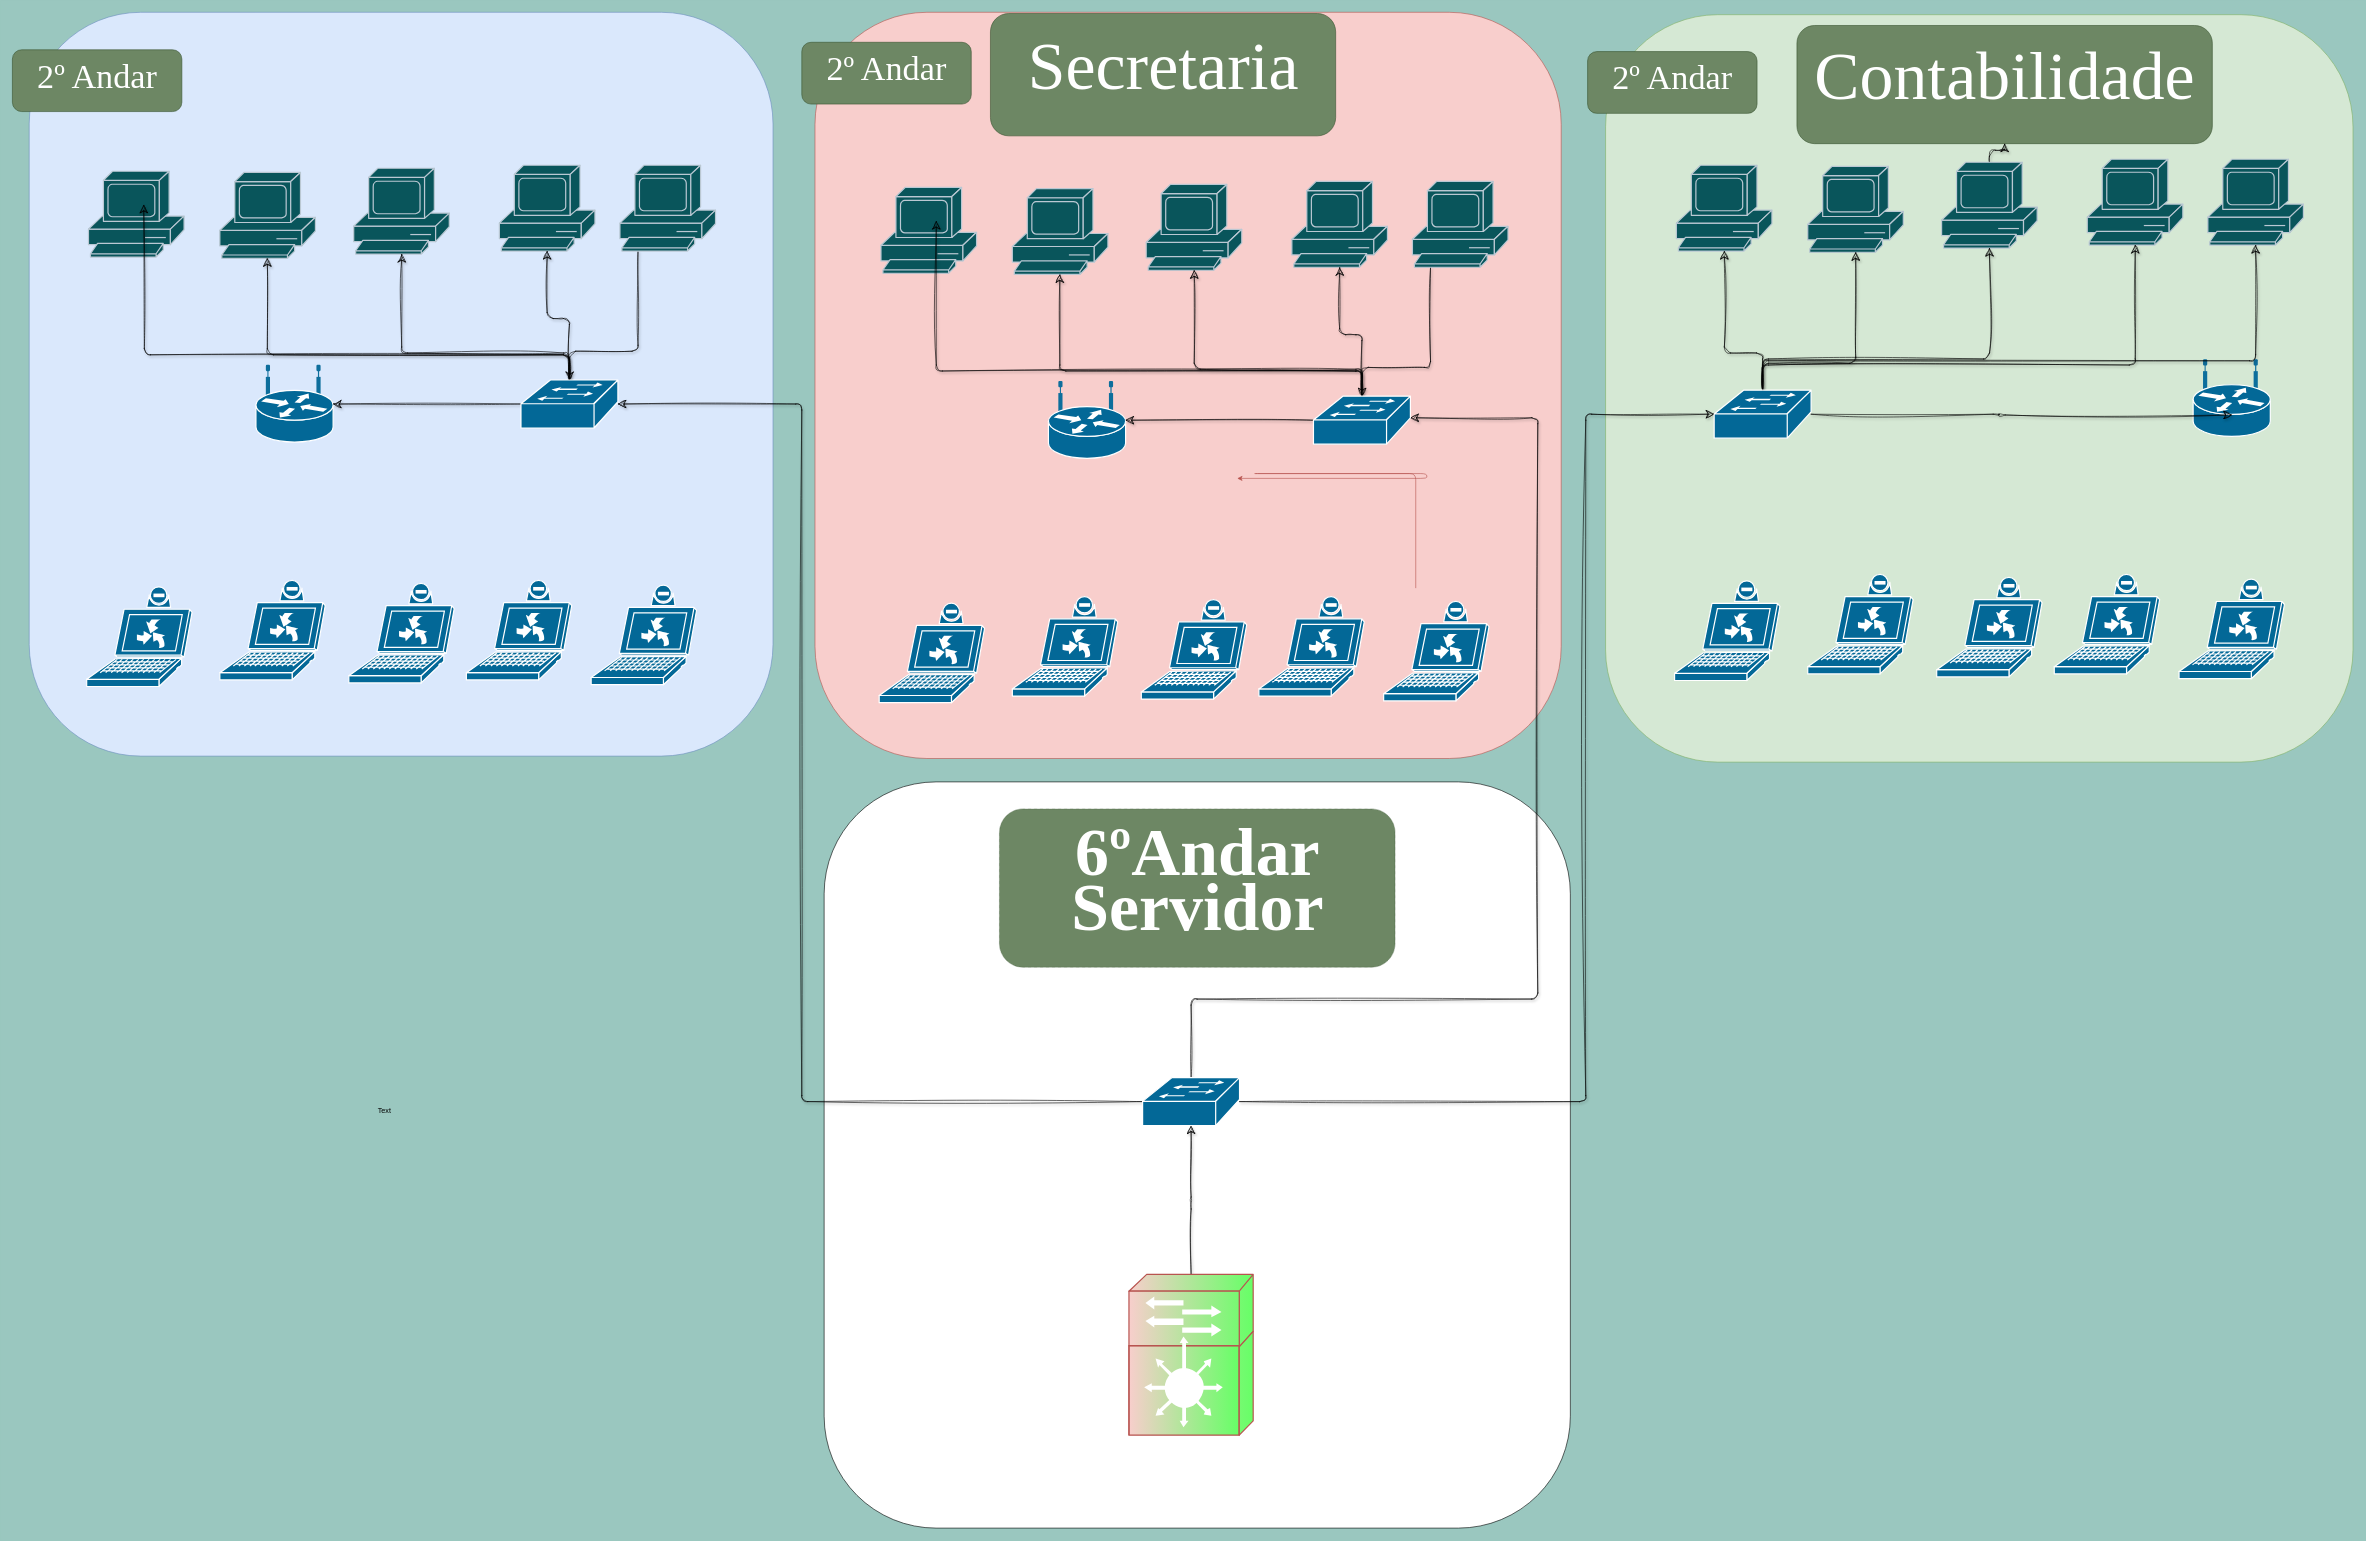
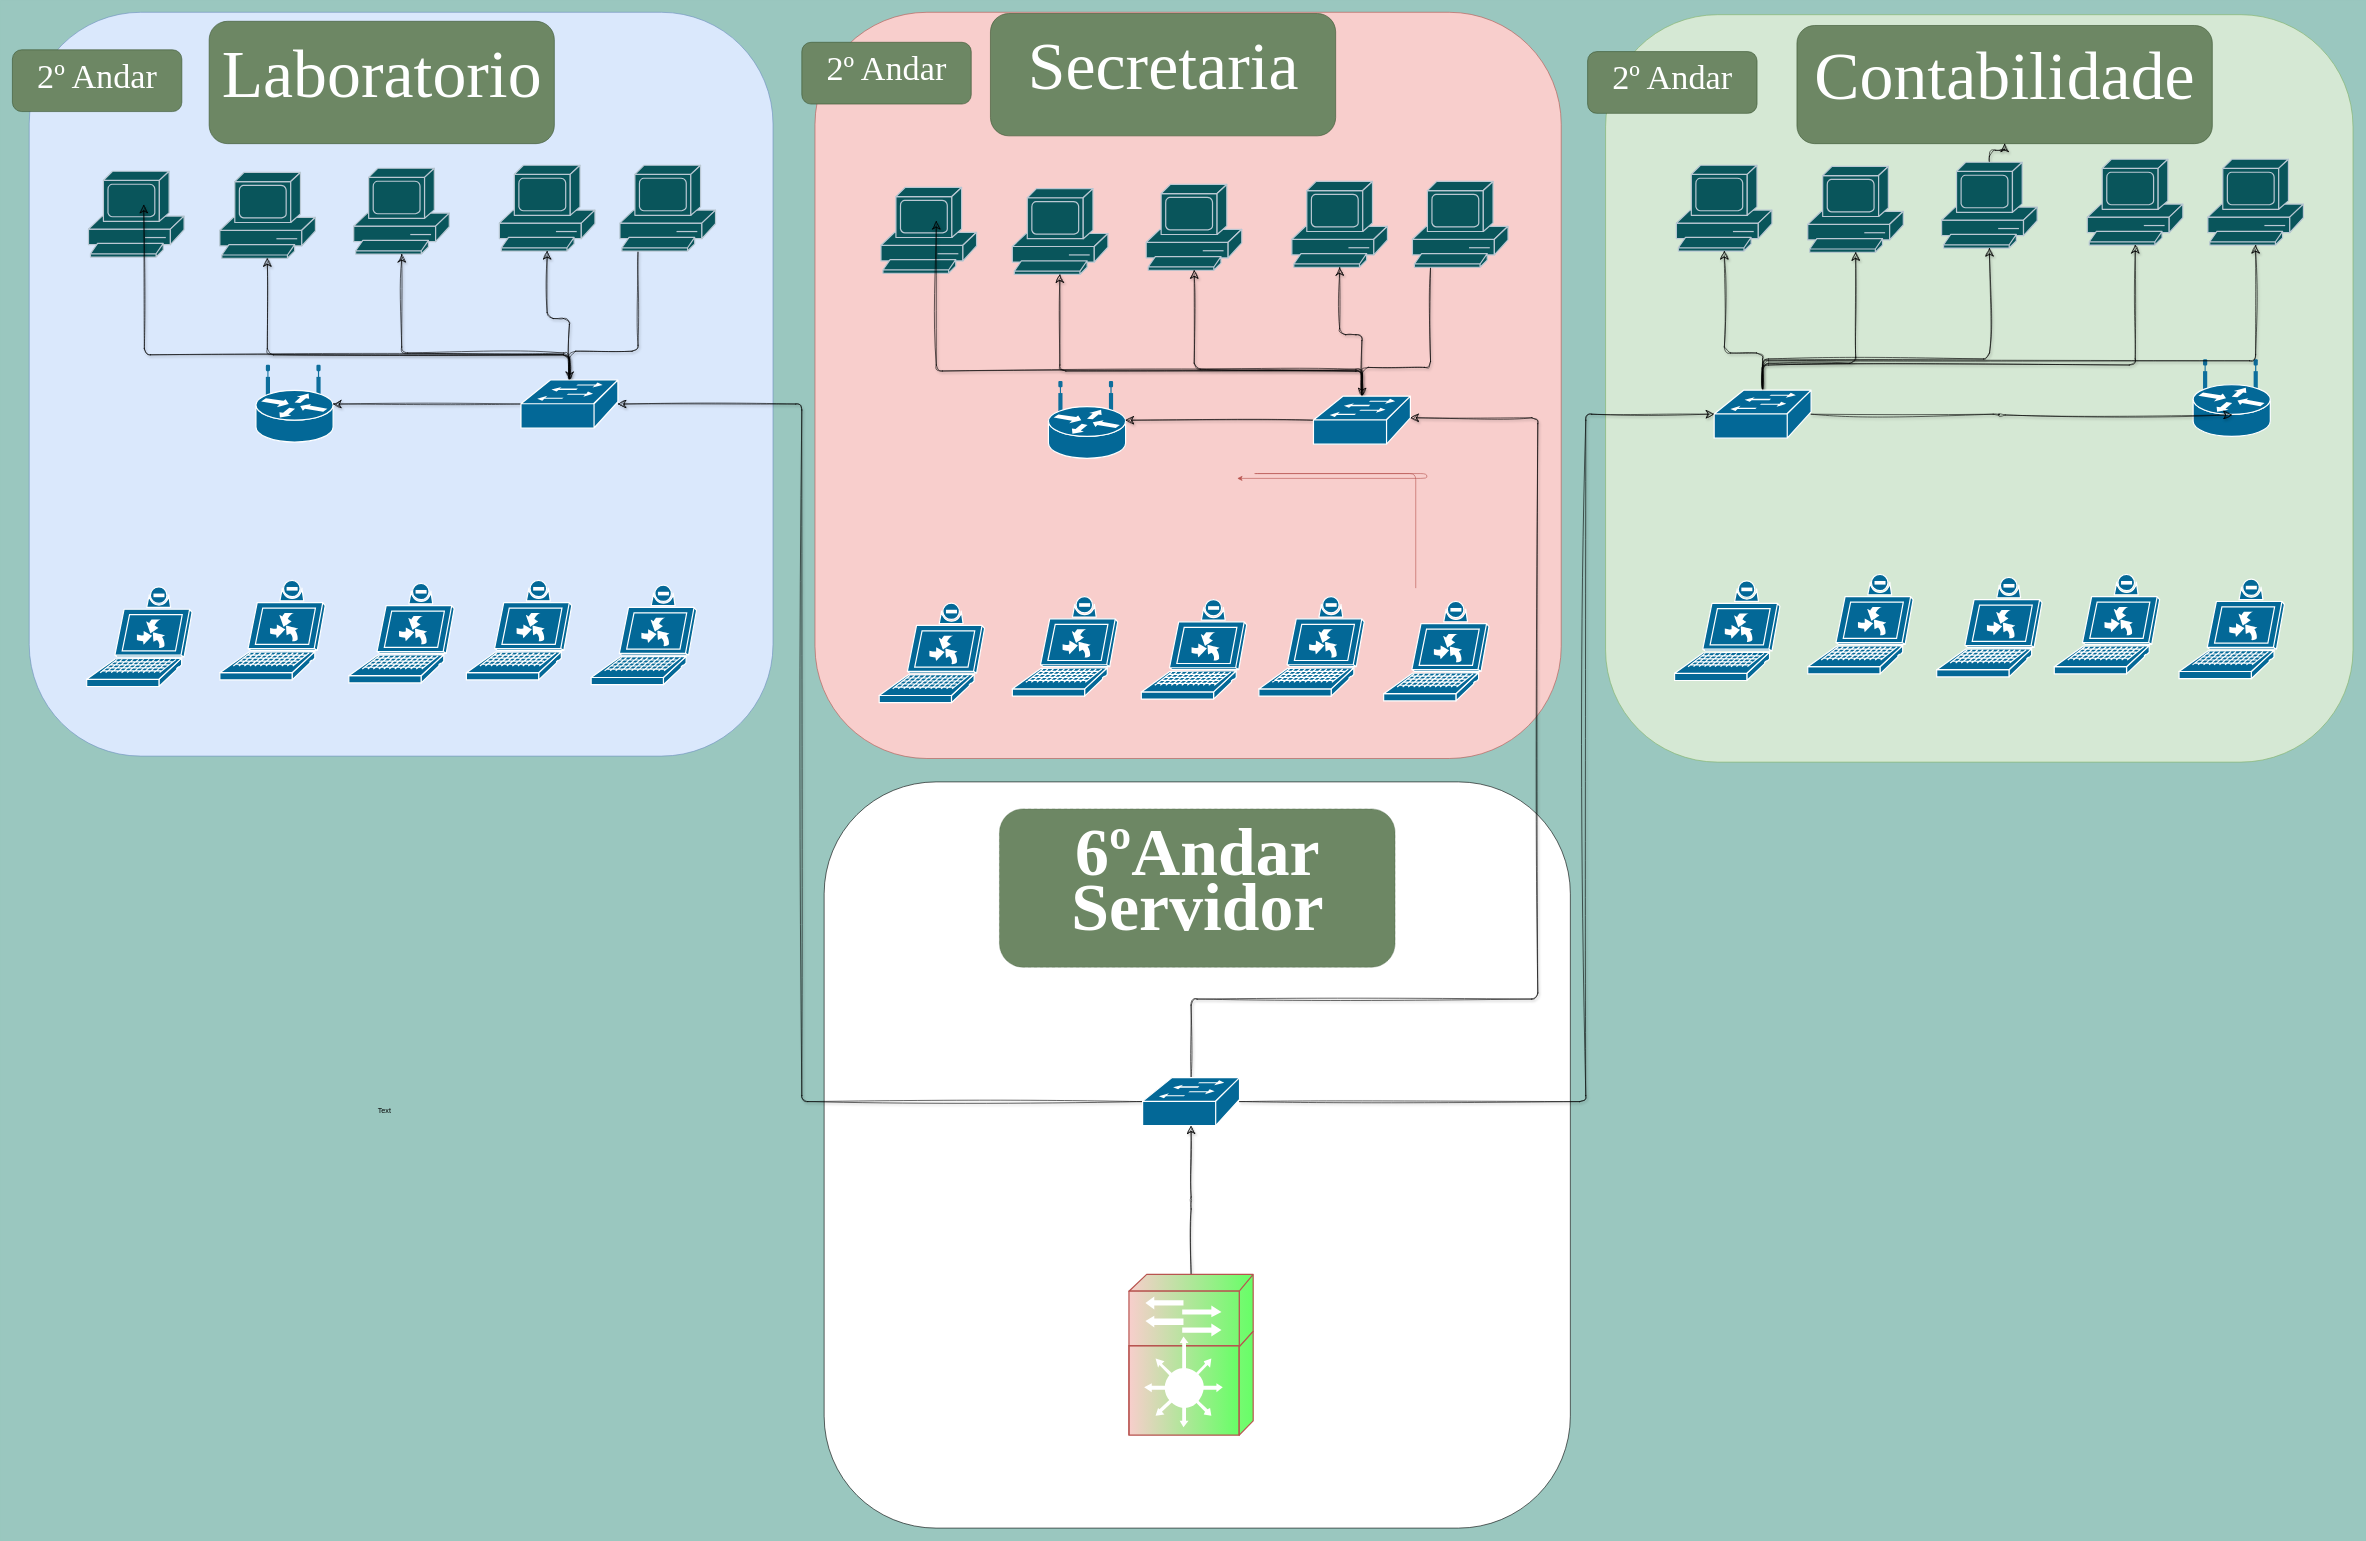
none -> (382, 83)
